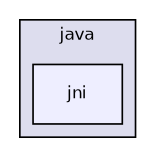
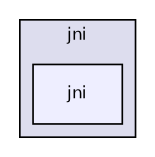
(78, 36) -> (78, 36)
